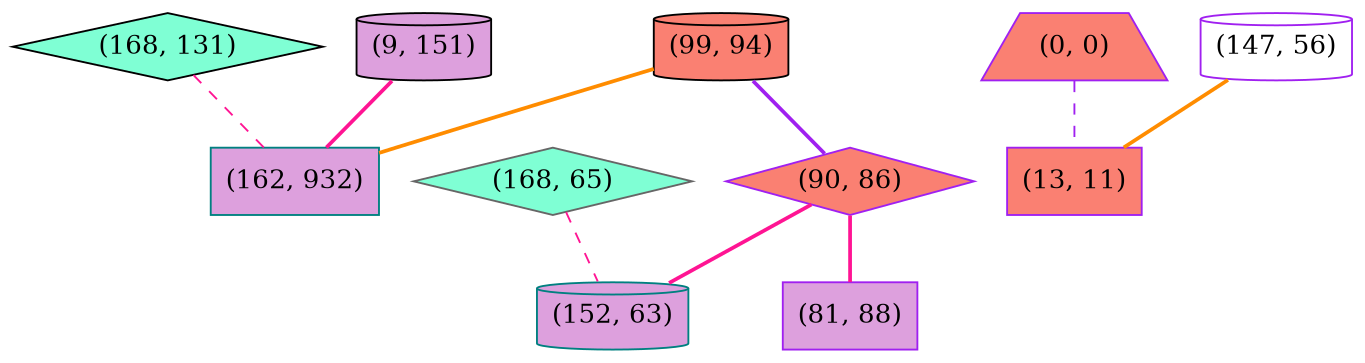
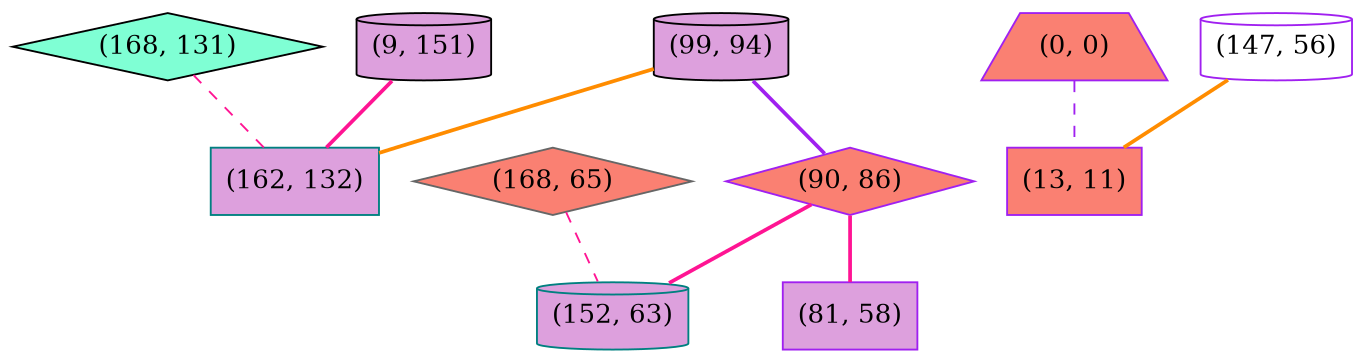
(721, 47) -> (721, 47)
(295, 181) -> (295, 181)
(553, 181) -> (553, 181)
(850, 316) -> (850, 316)
